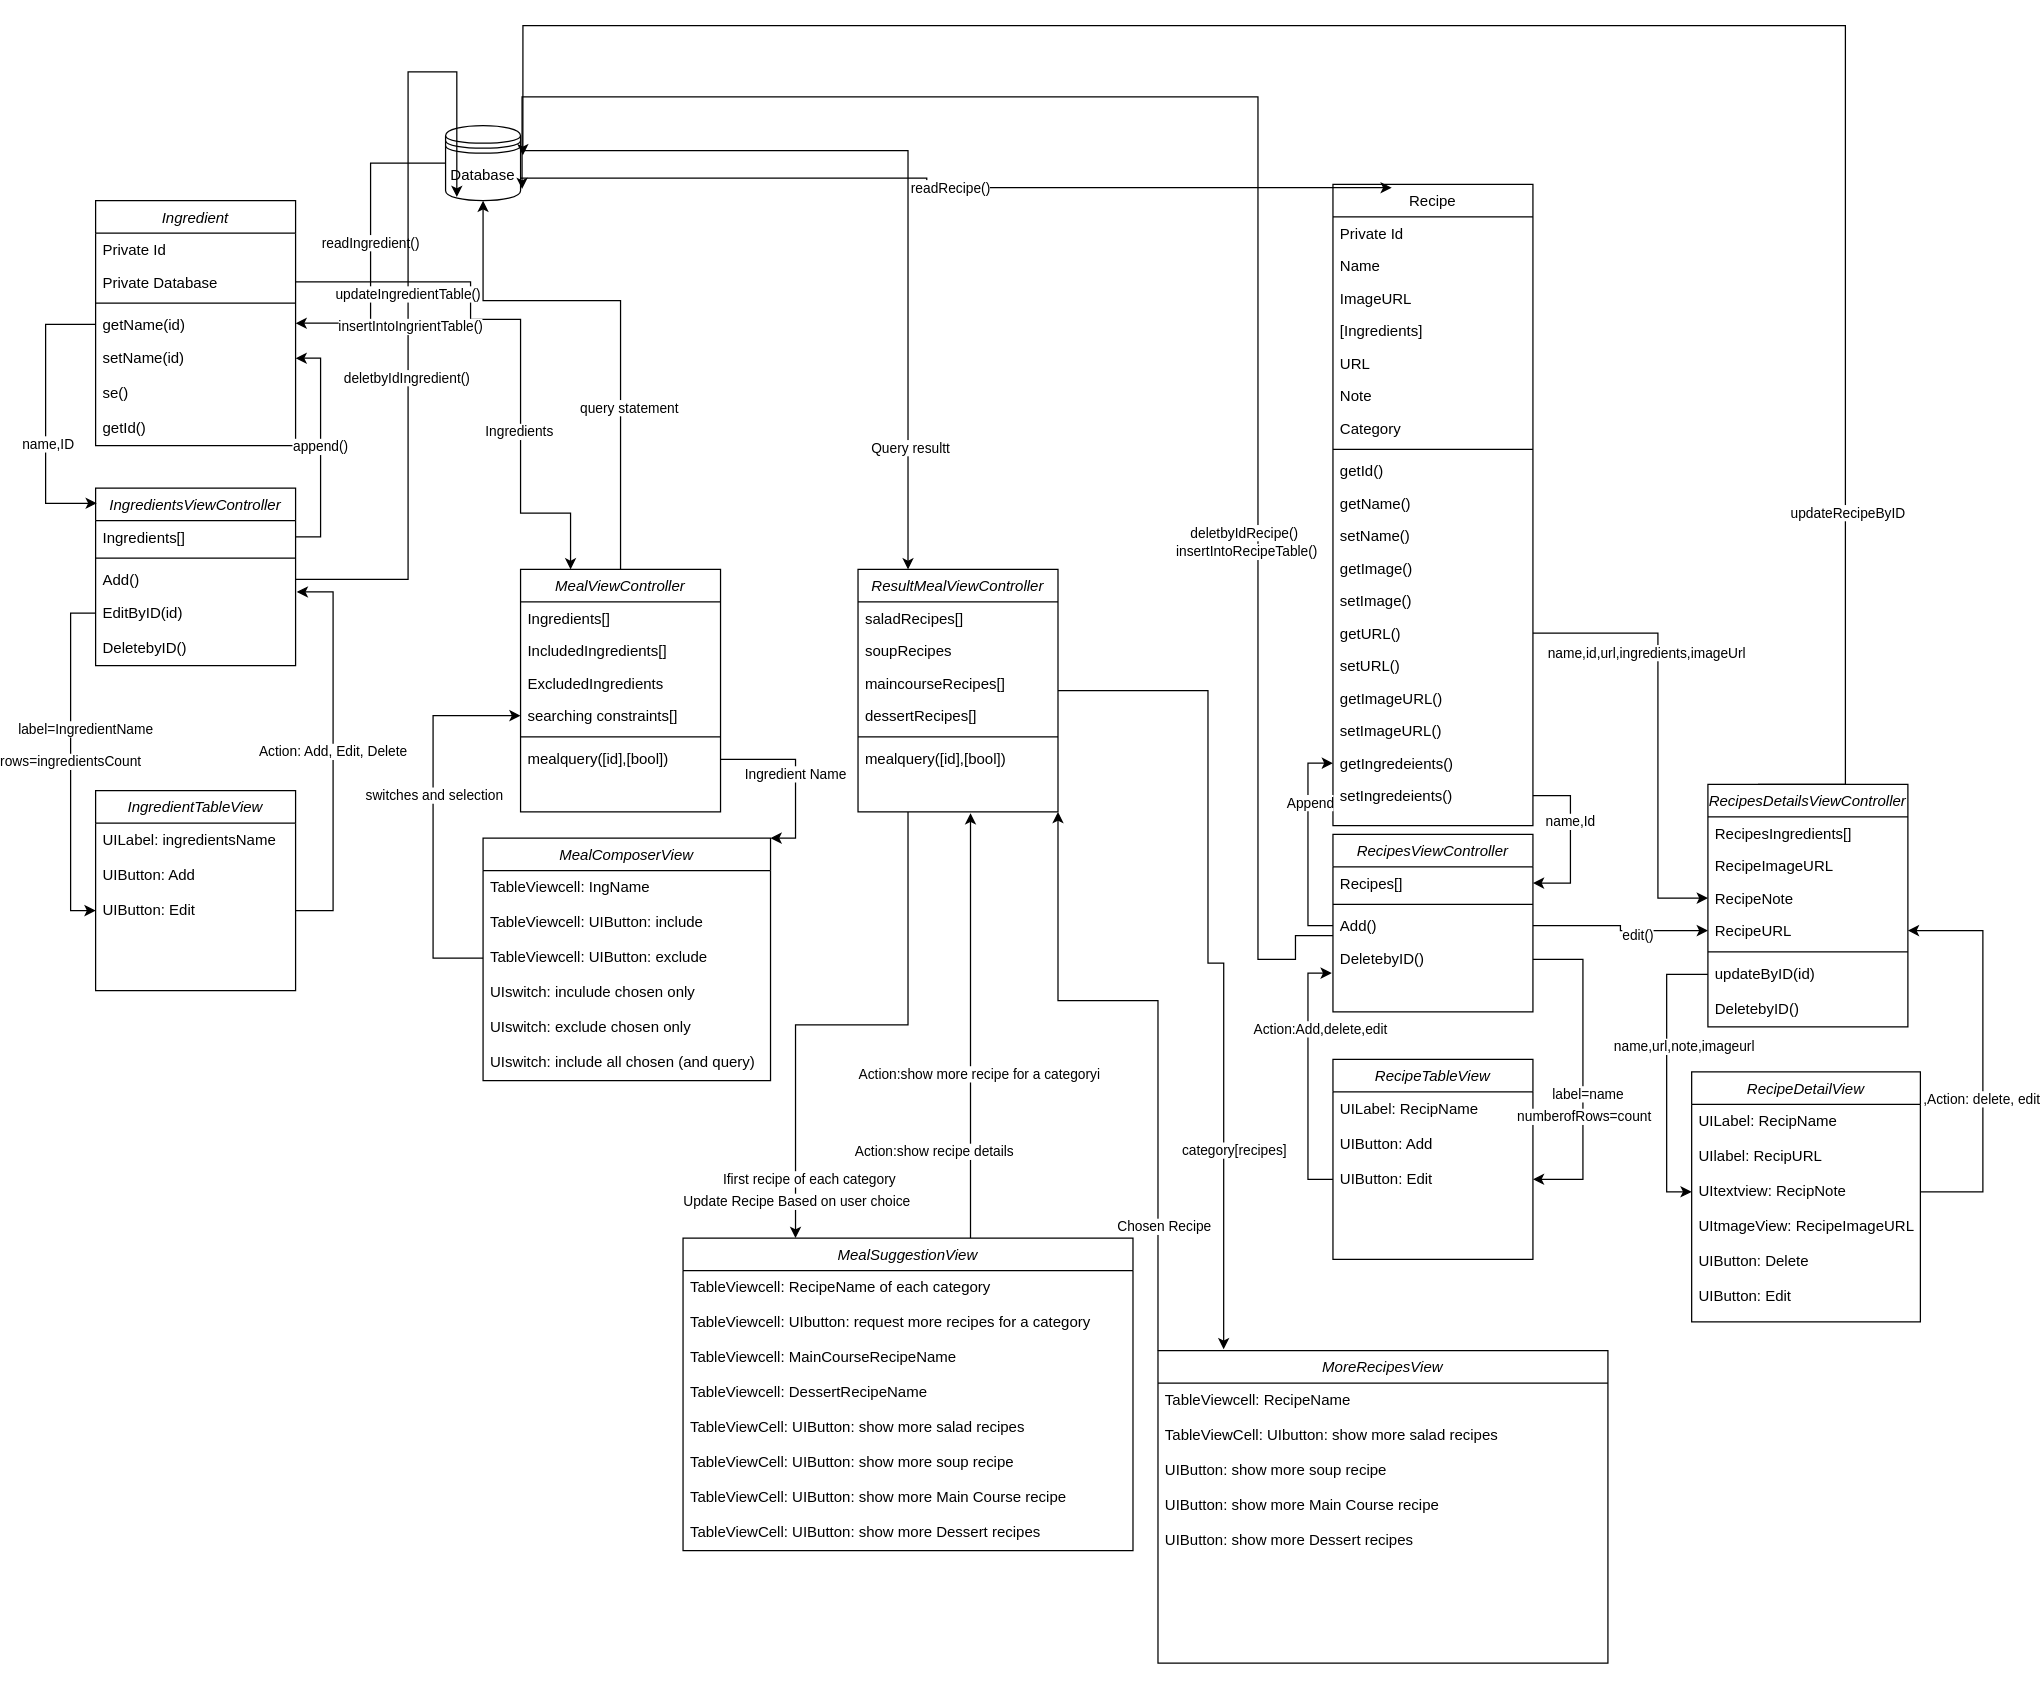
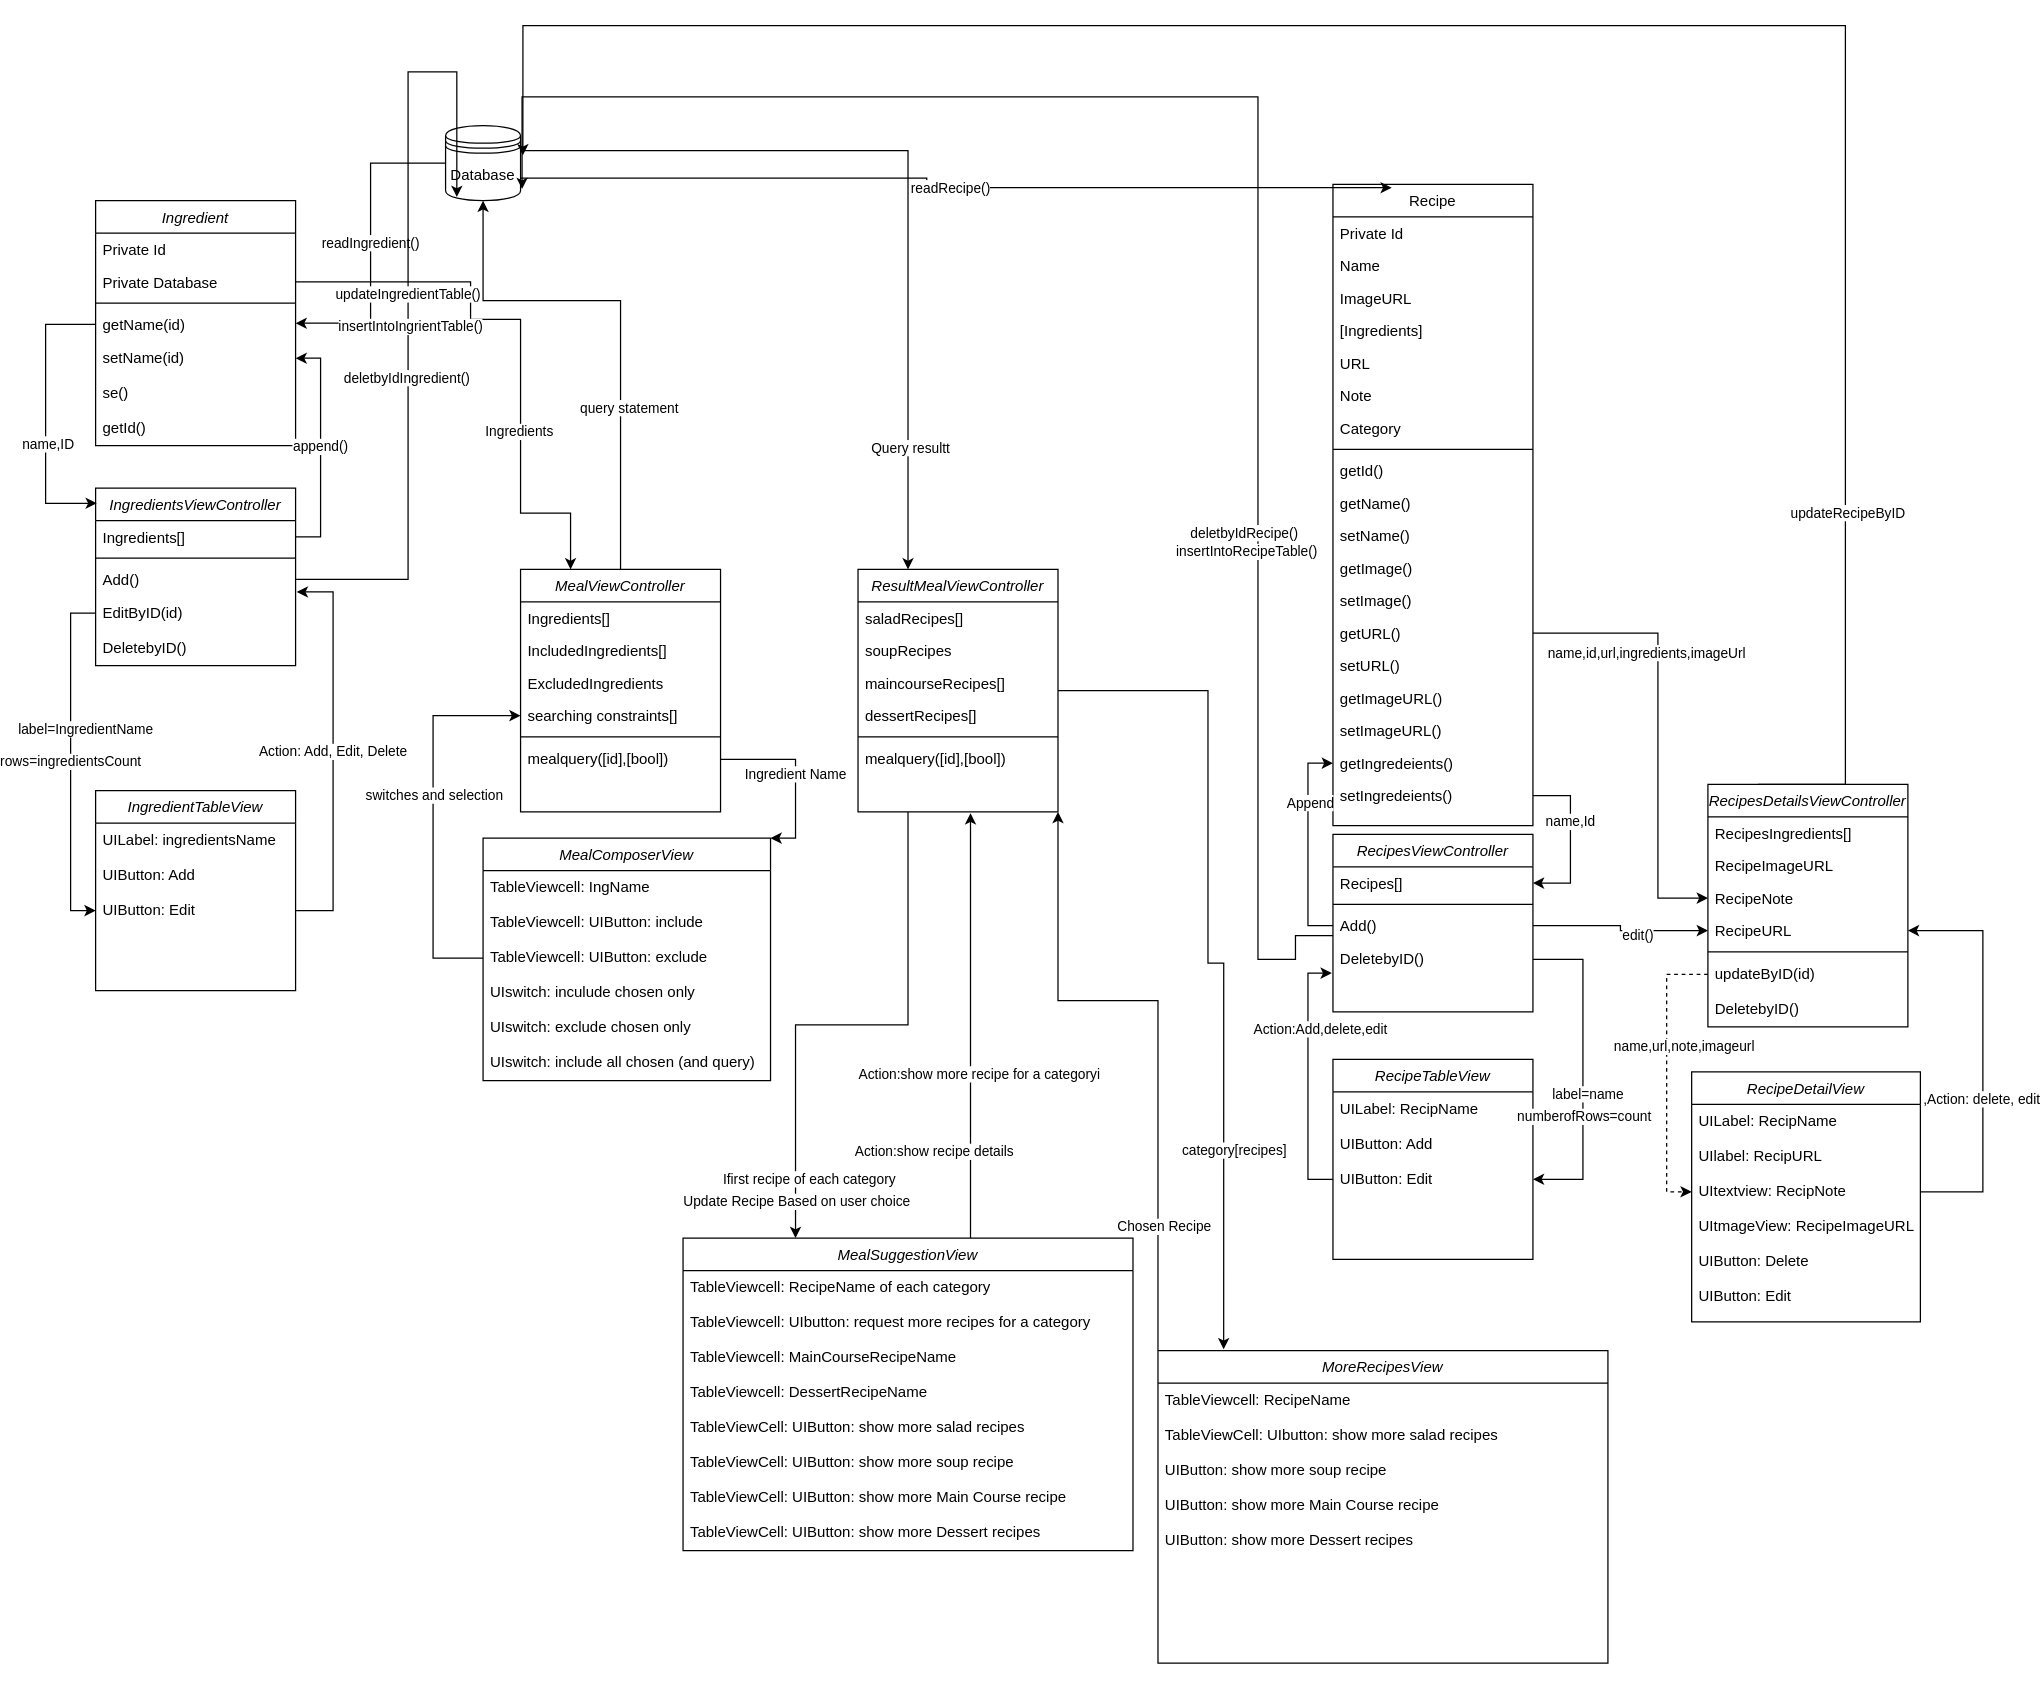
(1667, 1132) -> (1667, 1132)
